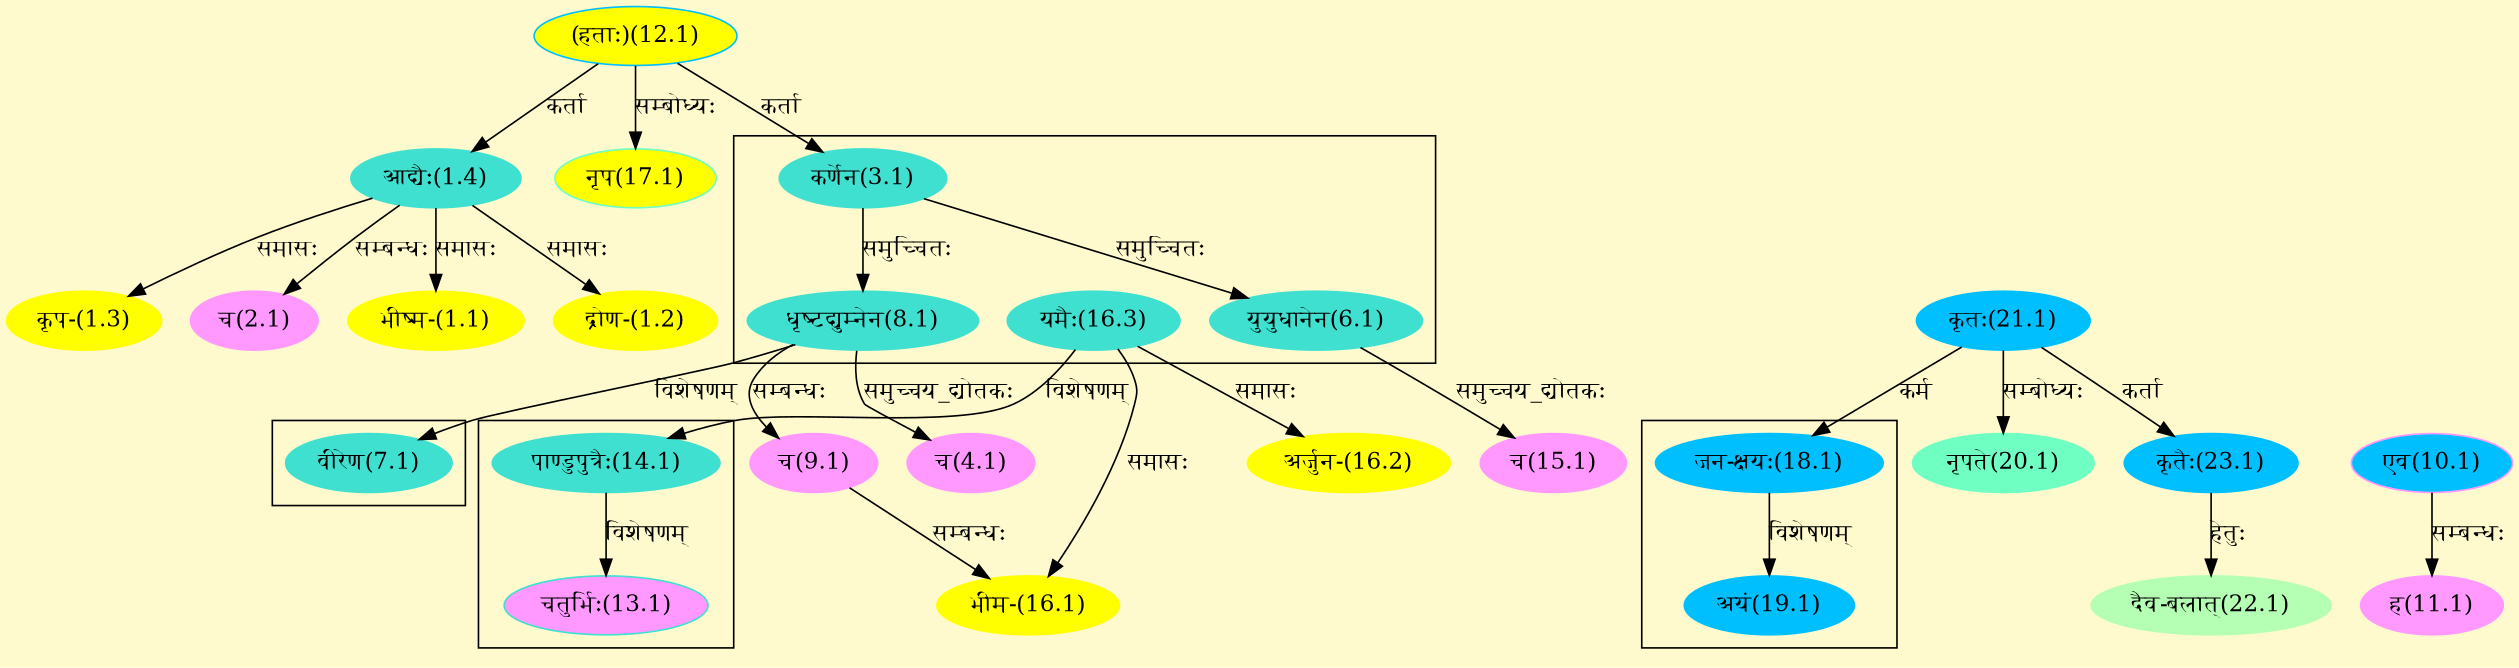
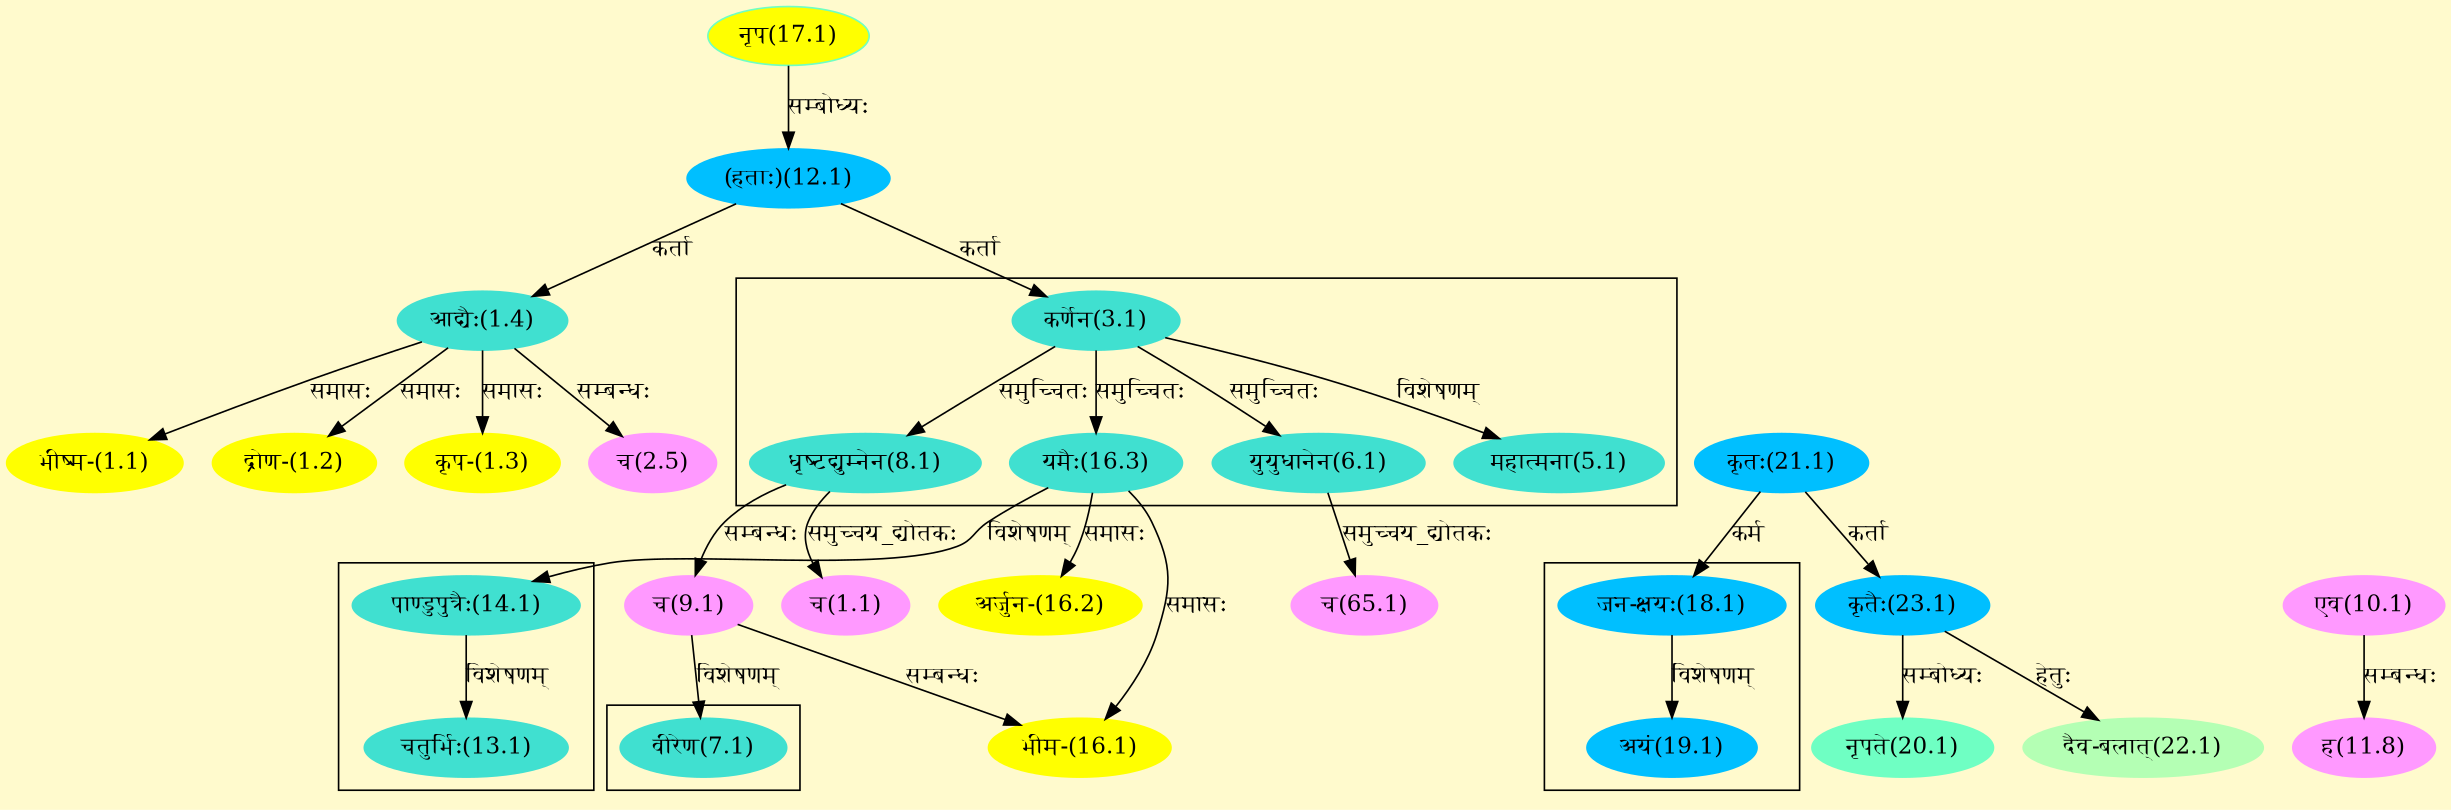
(636, 36) -> (789, 178)
(636, 99) -> (789, 99)
(254, 321) -> (653, 463)
none -> (1096, 384)
(2003, 384) -> (1903, 668)
(615, 389) -> (695, 668)
(971, 463) -> (846, 605)
(1553, 463) -> (1364, 605)
none -> (1559, 463)
(2432, 463) -> (2364, 605)
(606, 605) -> (466, 748)
(2432, 605) -> (2364, 748)
